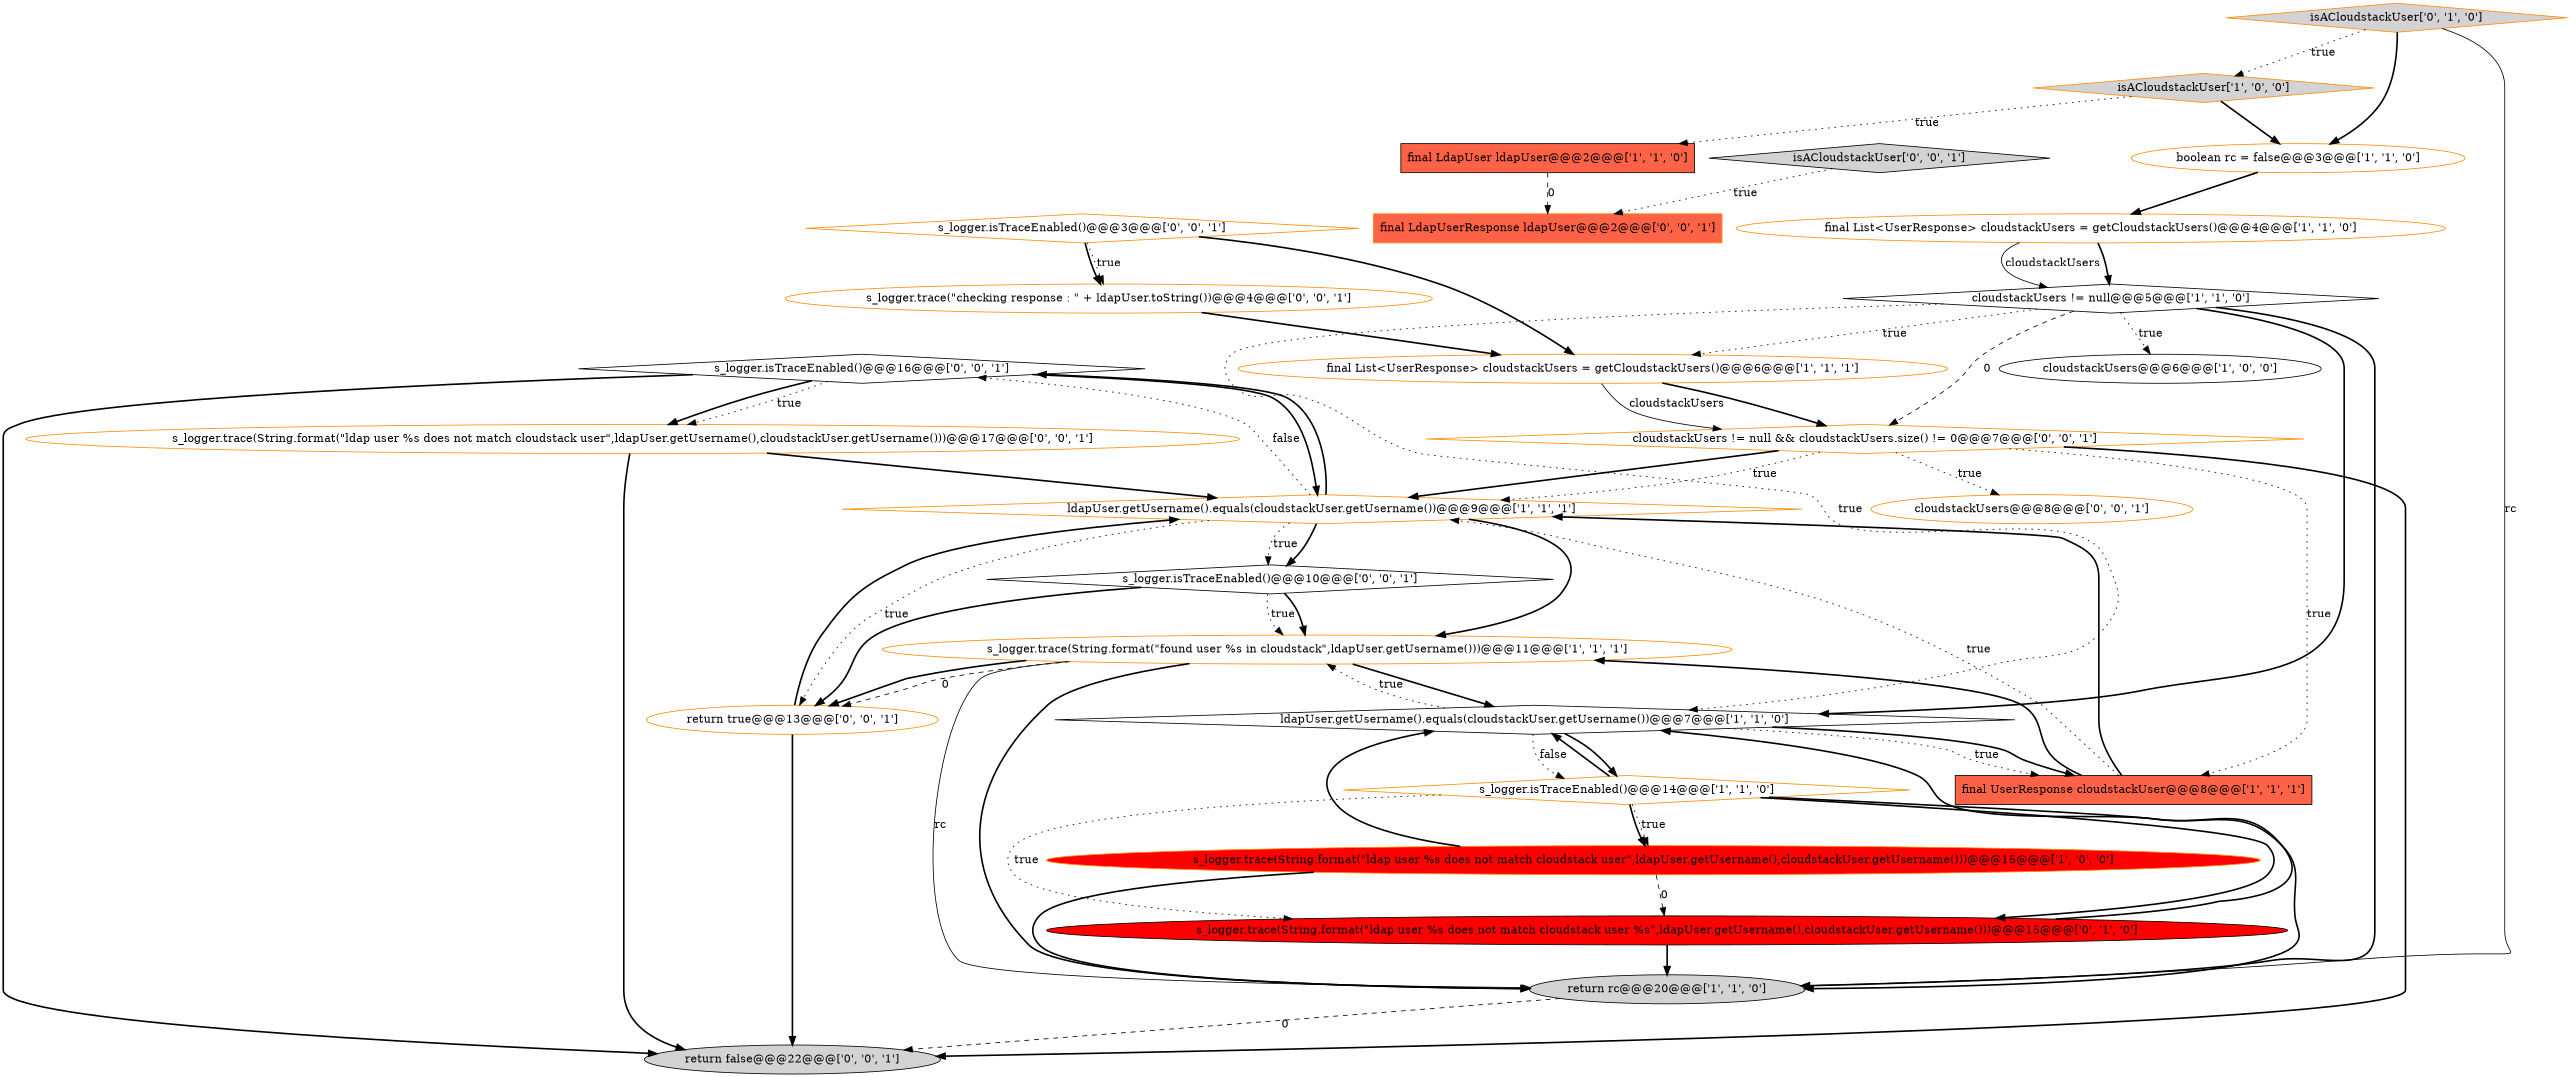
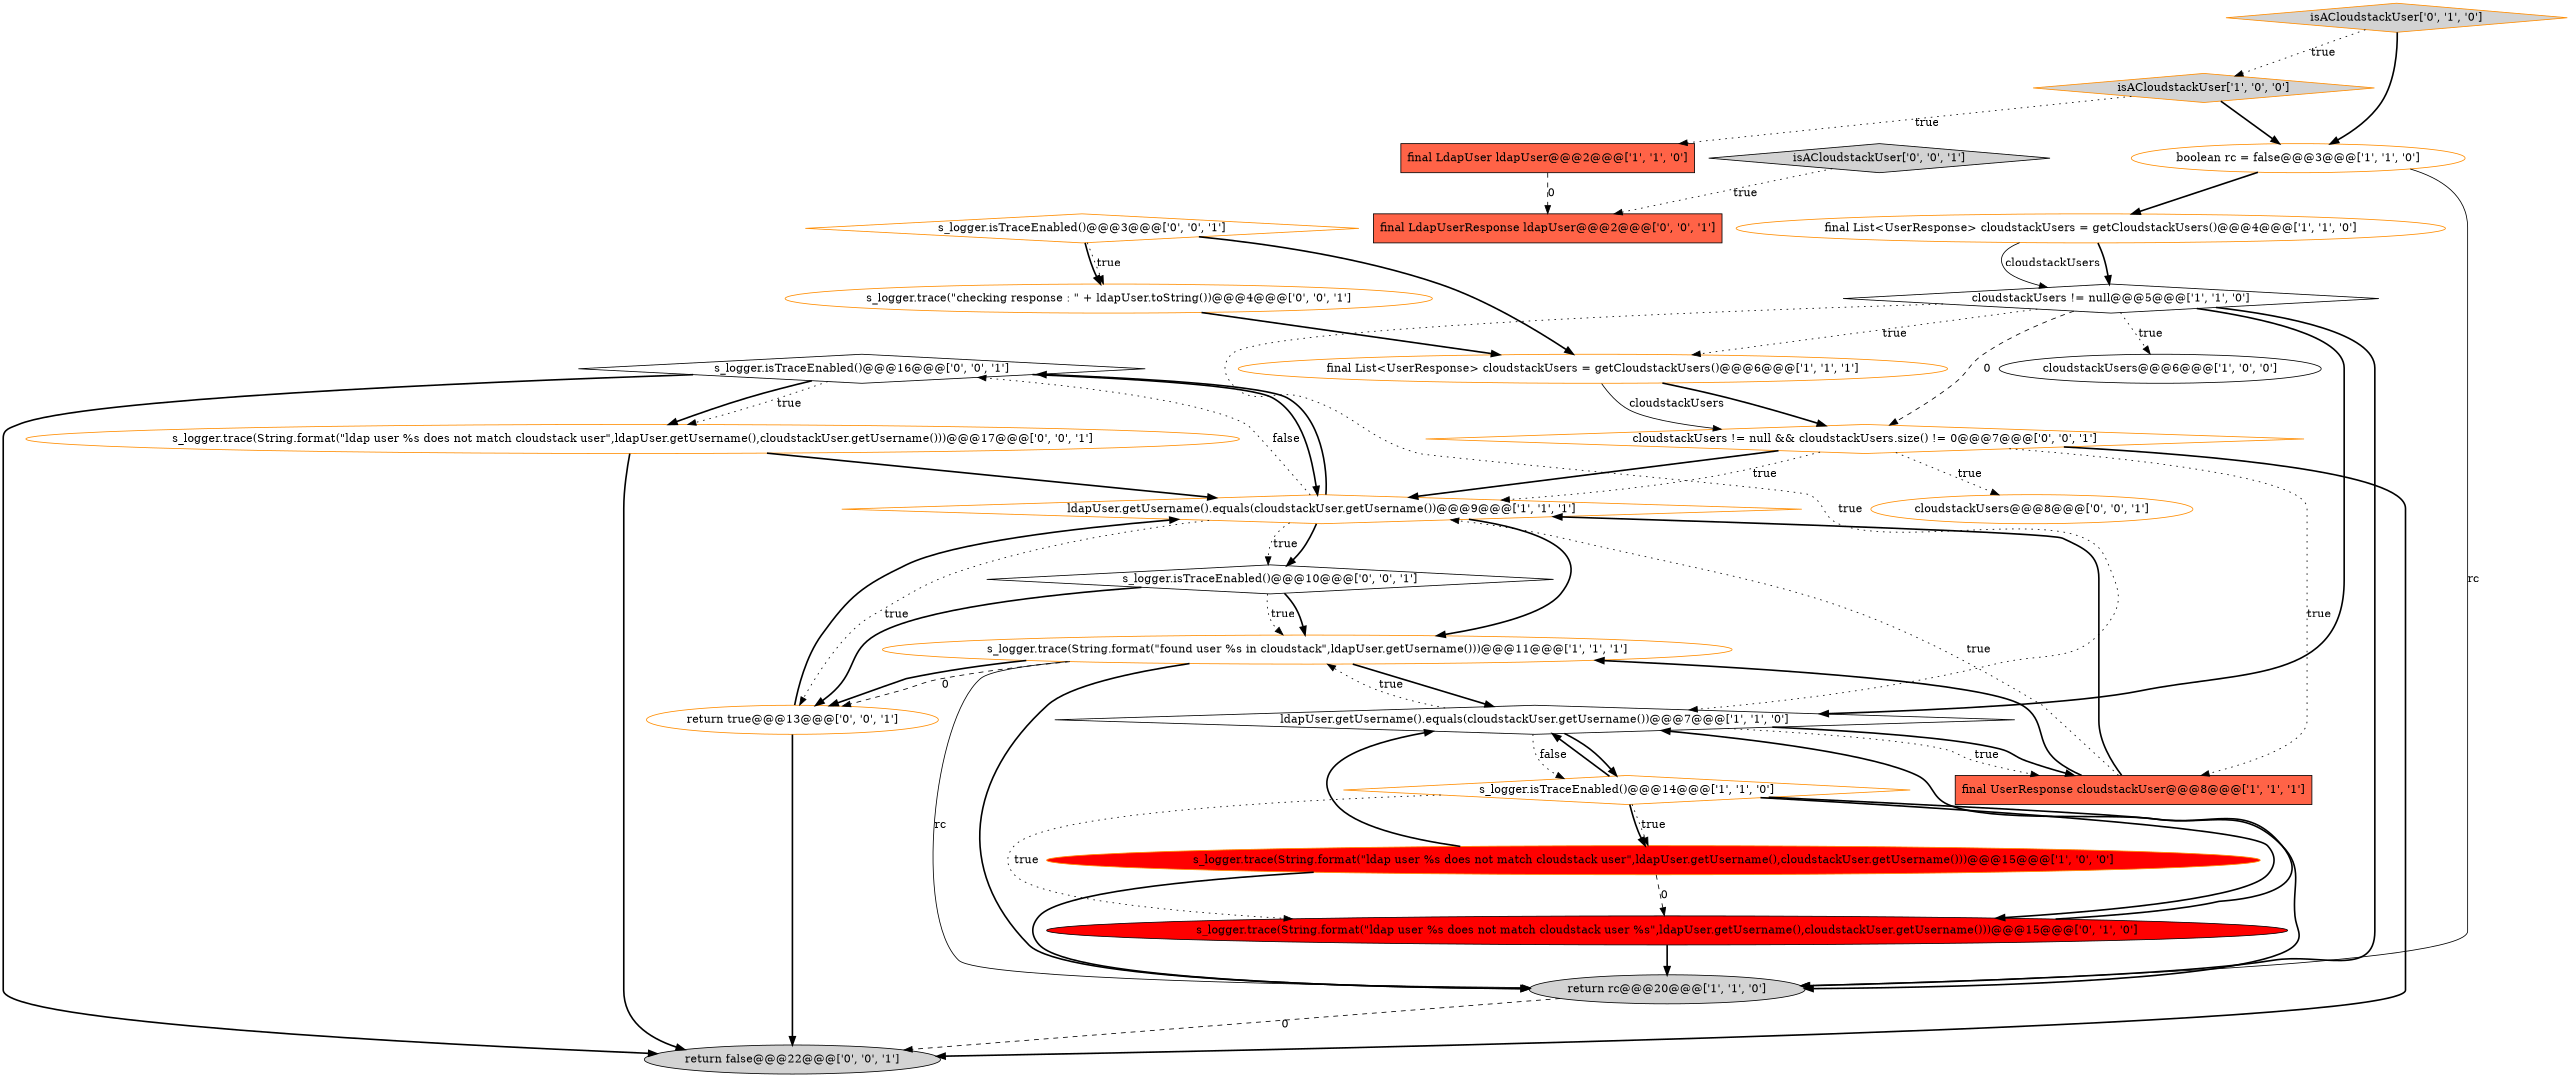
(1548, 228) -> (1548, 228)
(2505, 826) -> (2468, 867)
